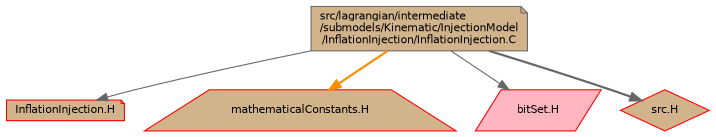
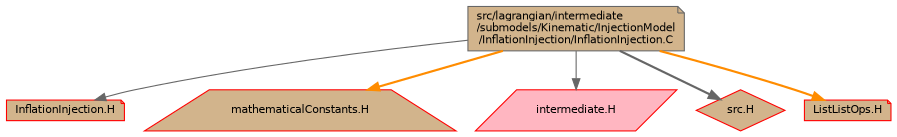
(538, 110) -> (576, 110)
none -> (848, 110)
